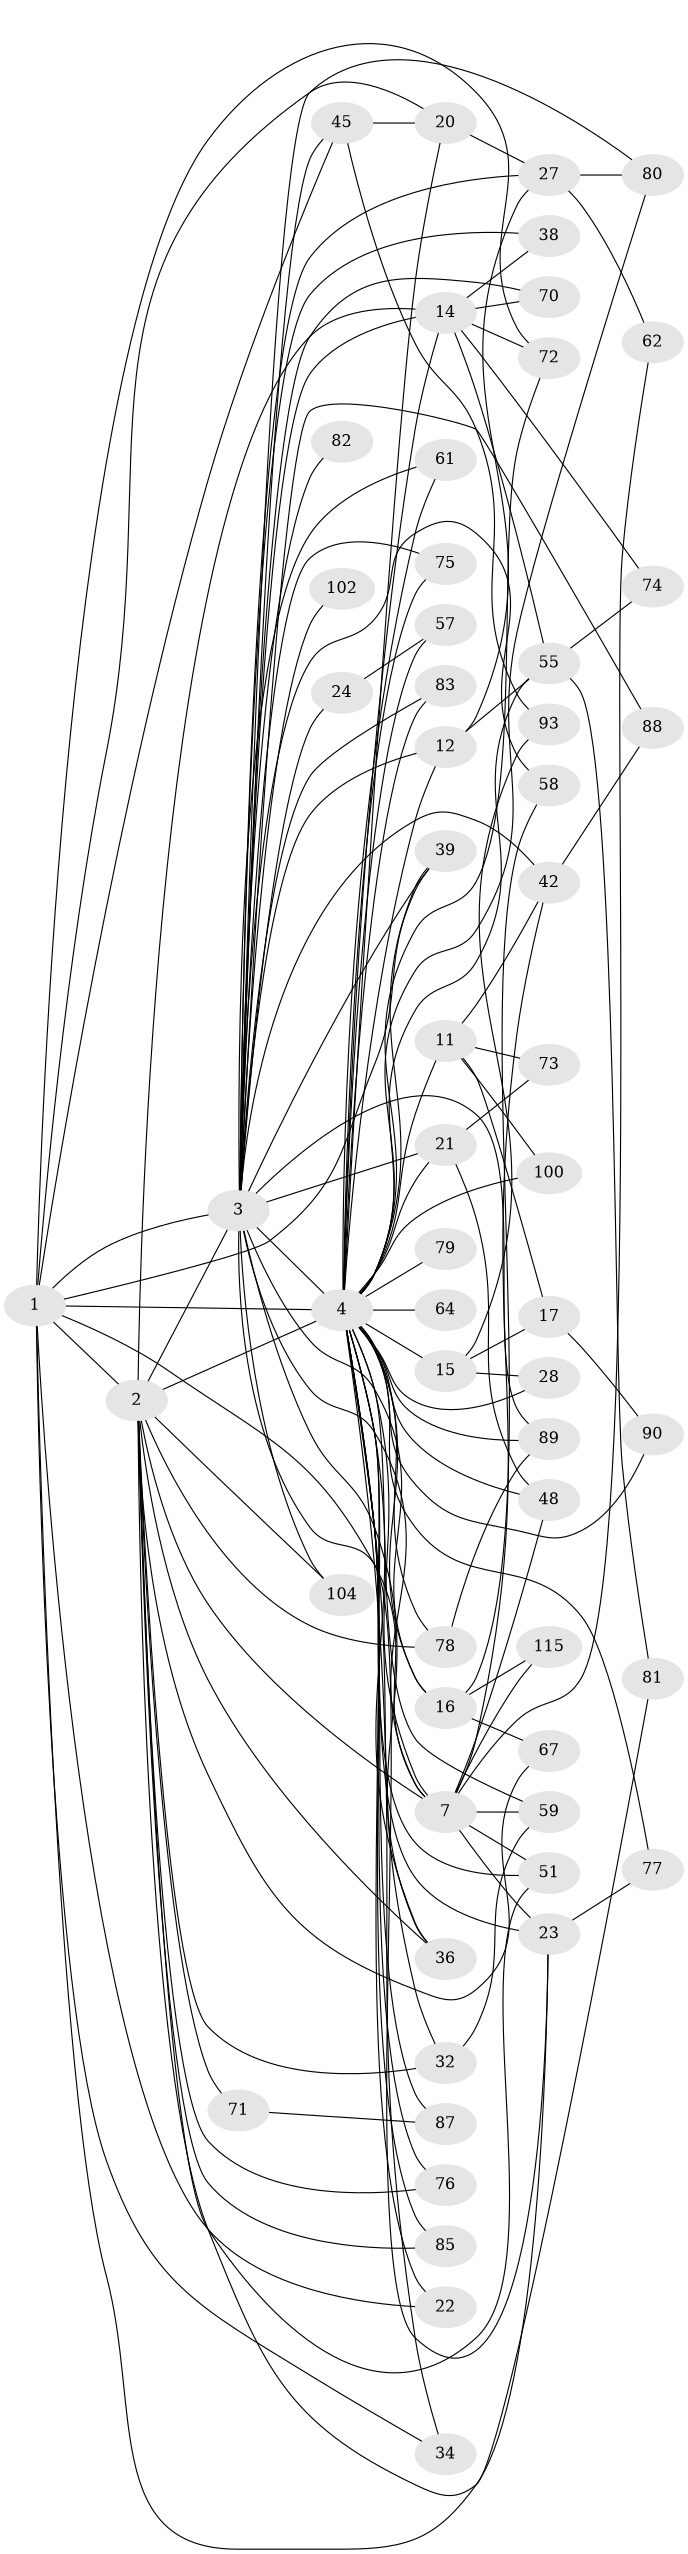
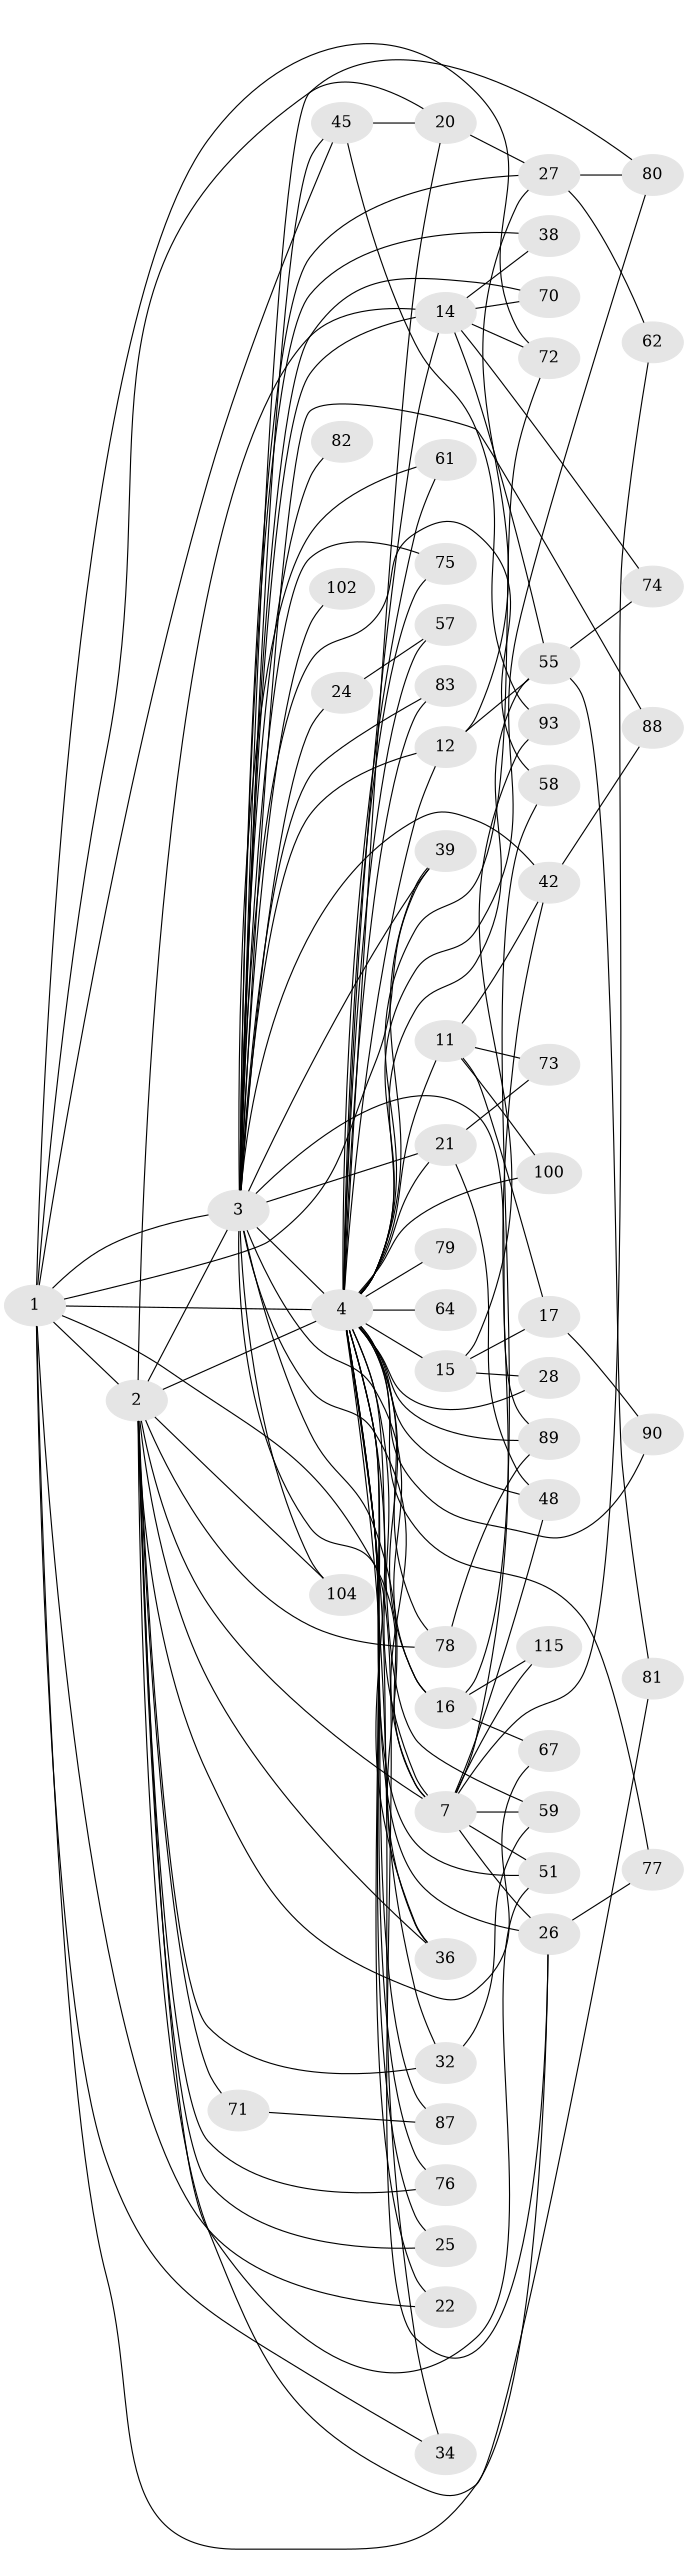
(549, 1934) -> (549, 1934)
(446, 2246) -> (446, 2246)
